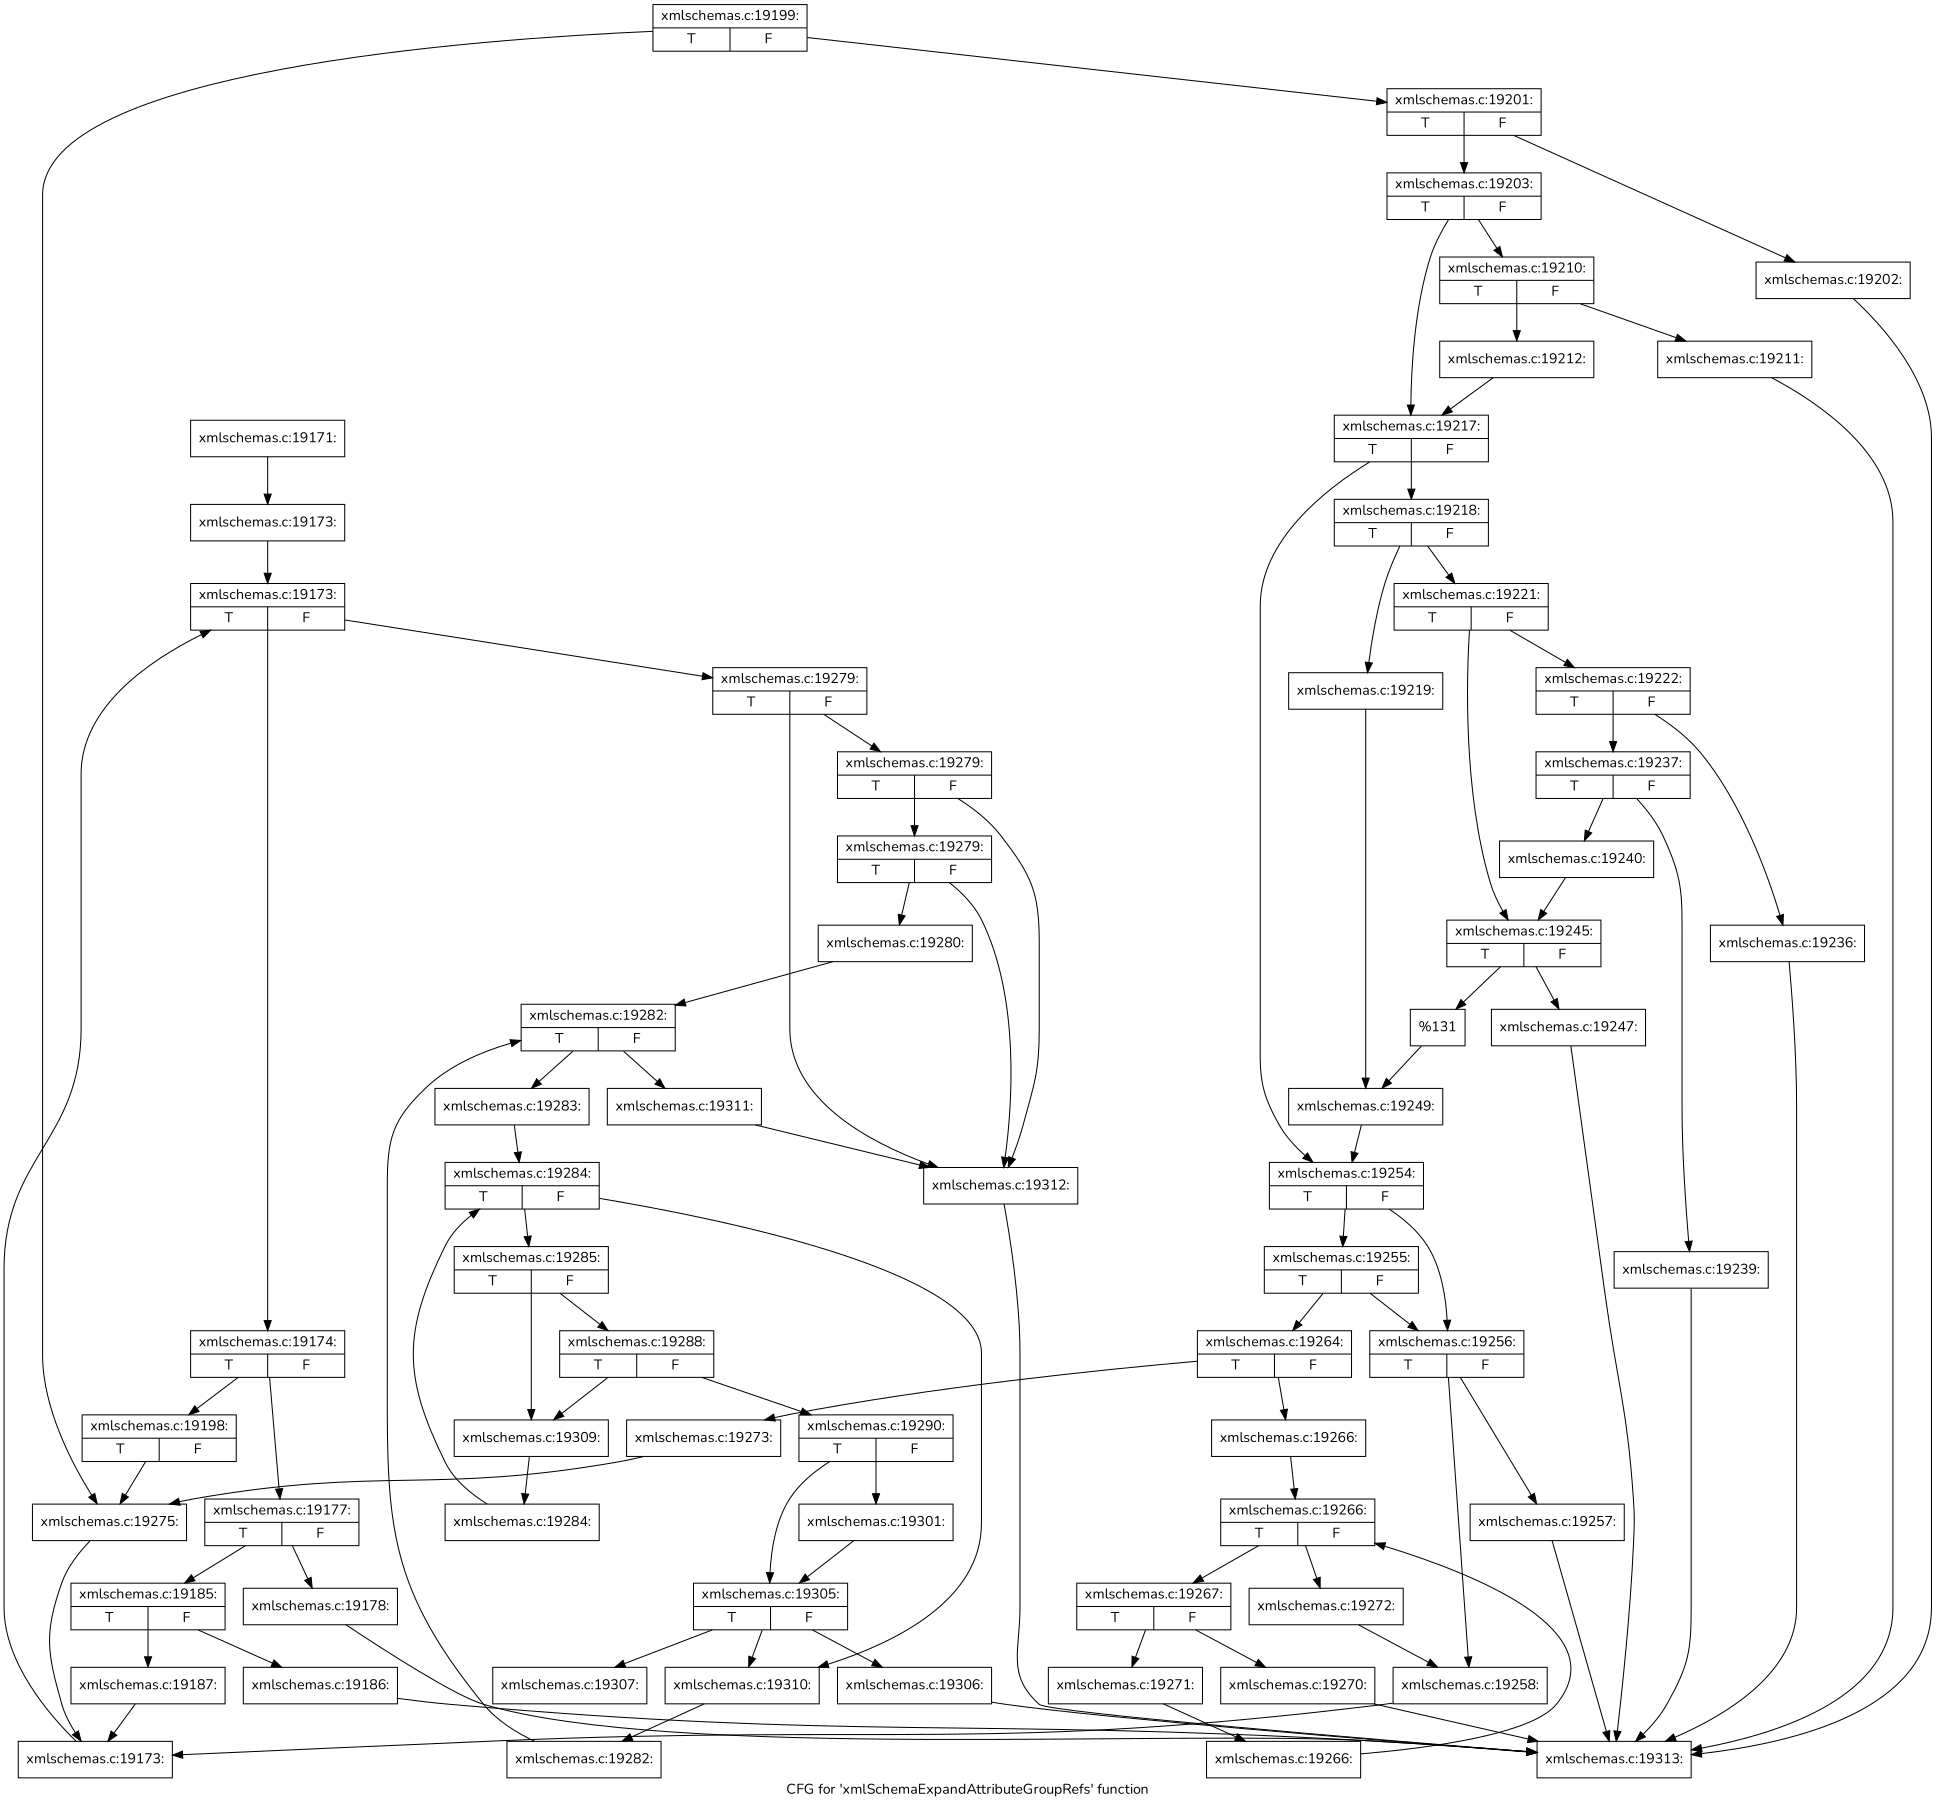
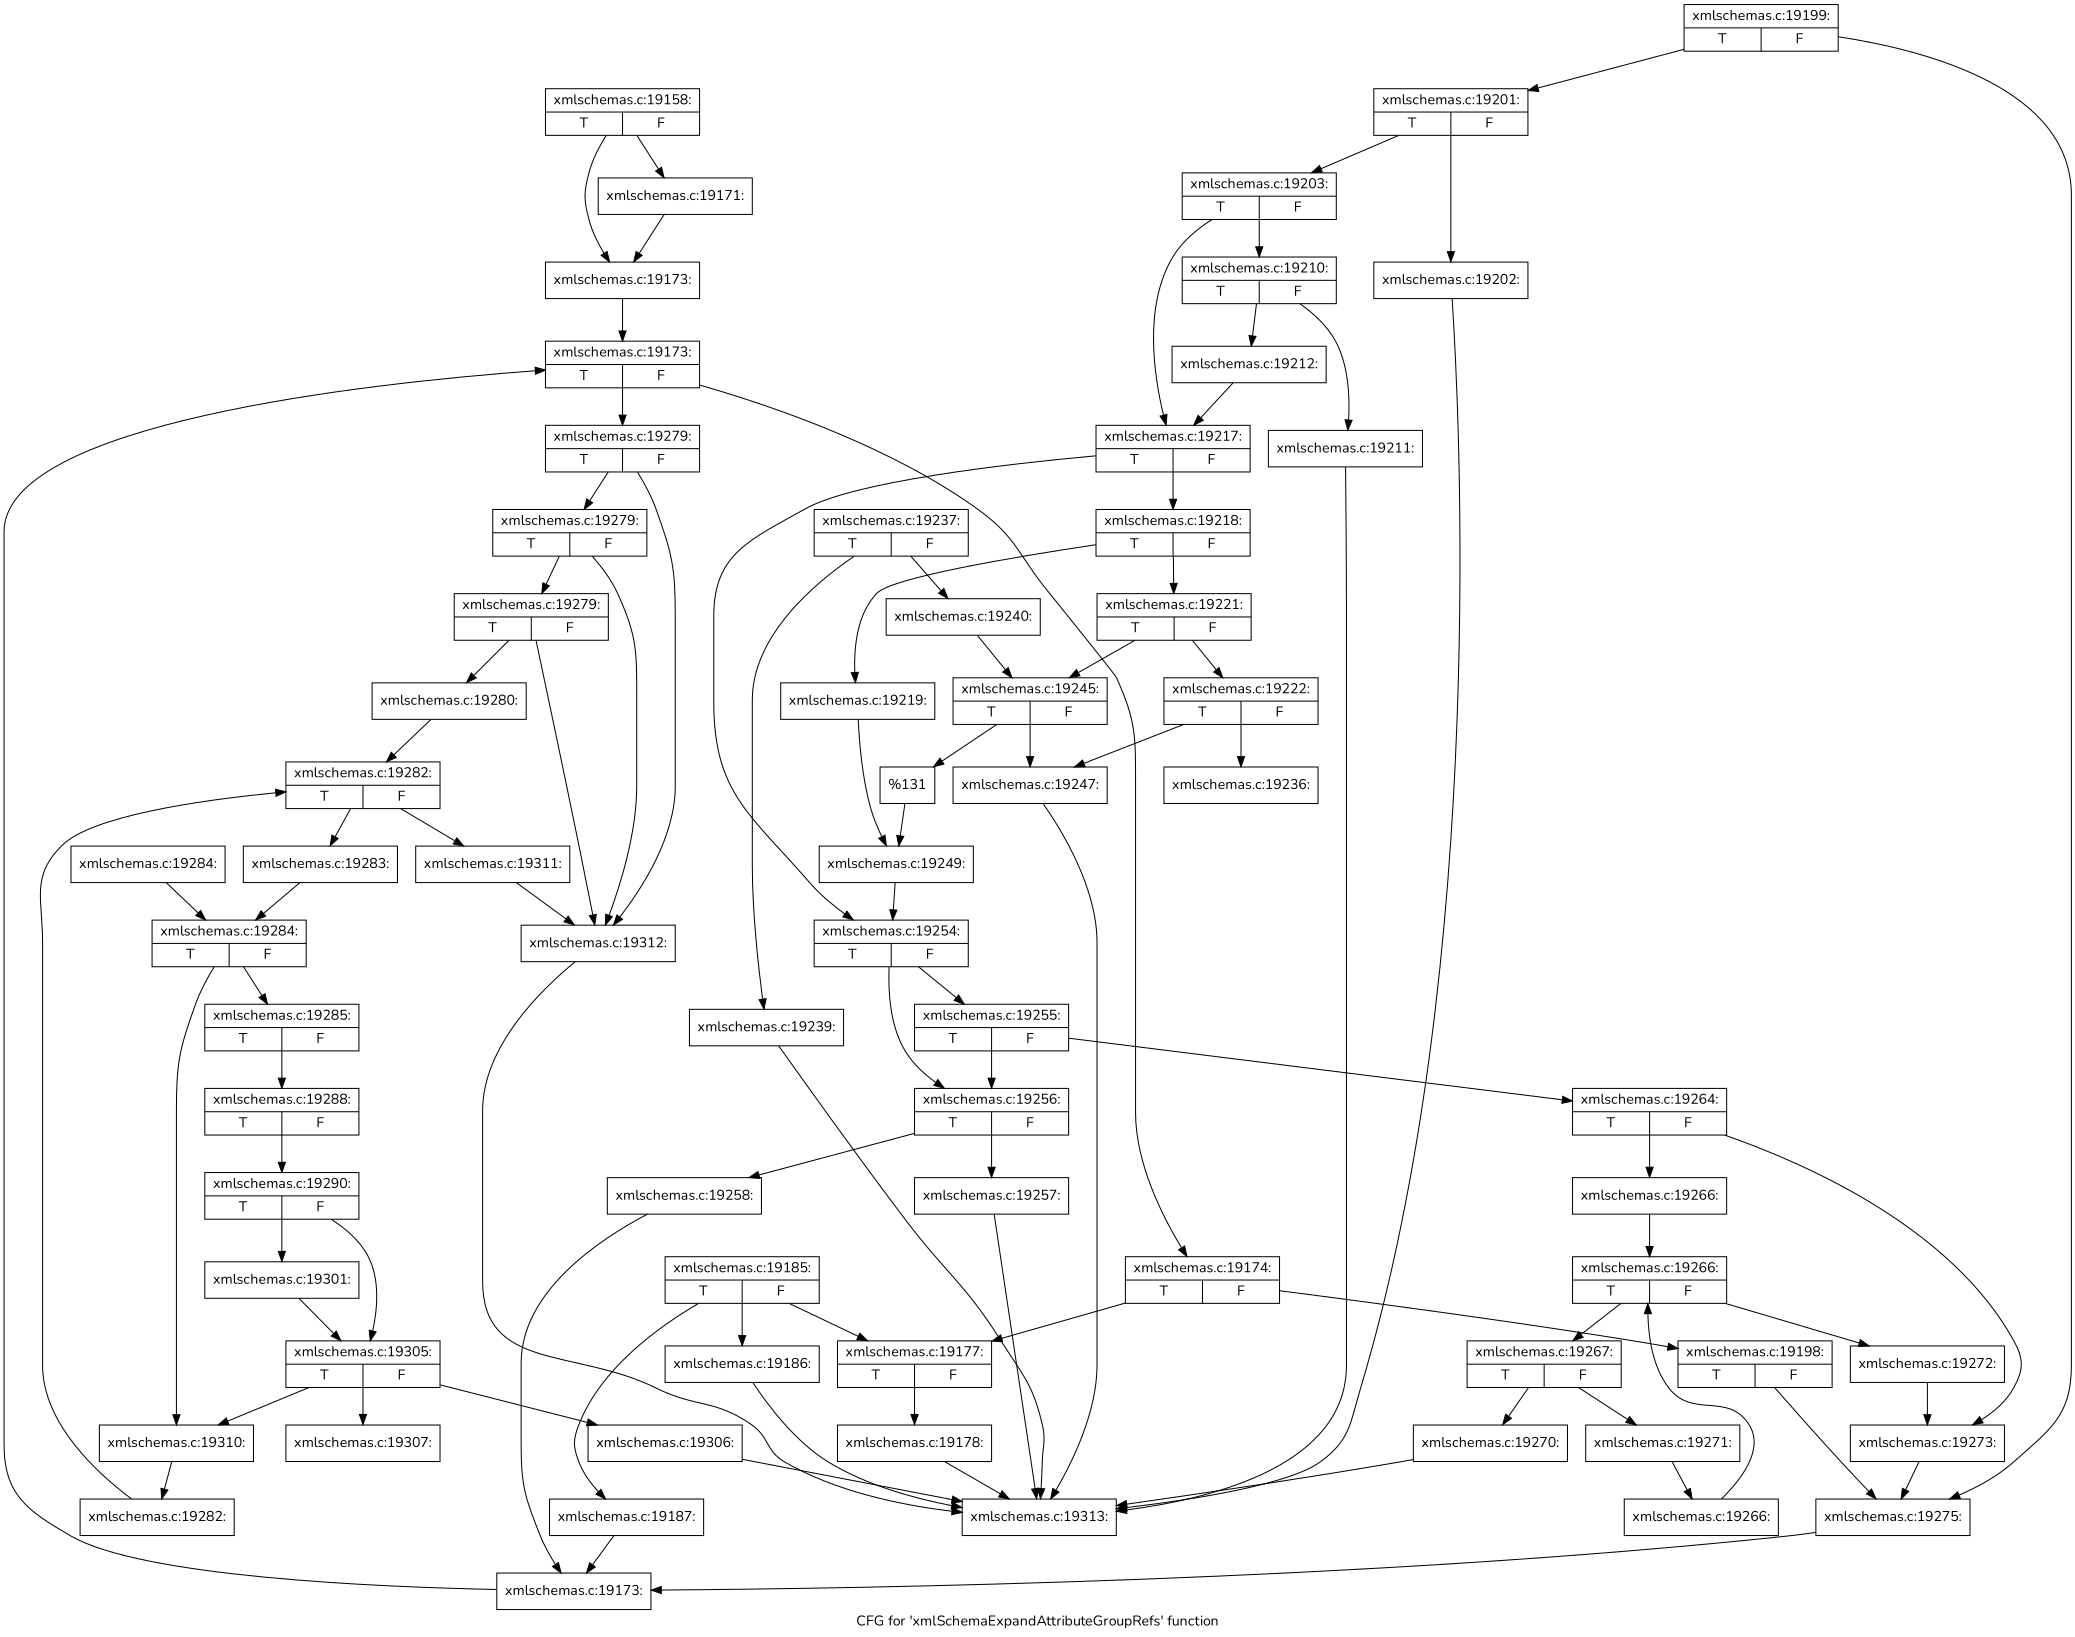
none -> (623, 112)
(1613, 728) -> (1129, 746)
(1797, 1379) -> none
(531, 1438) -> none
(219, 1562) -> (824, 1320)
(1393, 1643) -> (1927, 1399)
